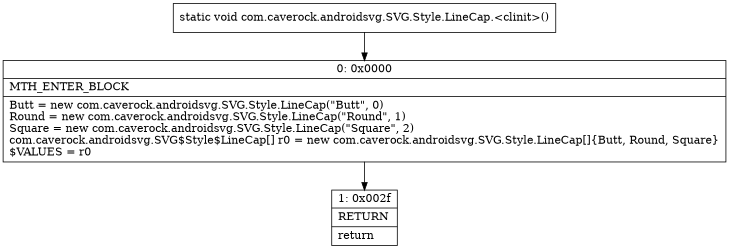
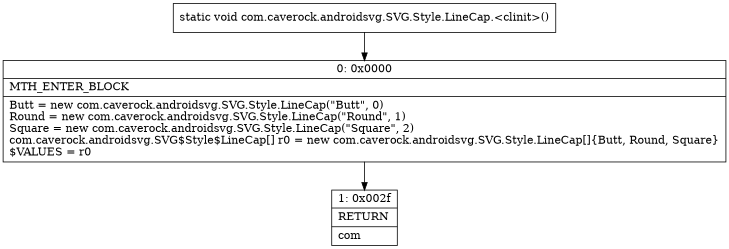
(356, 236) -> (350, 236)
